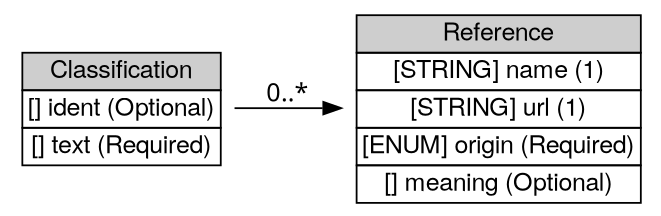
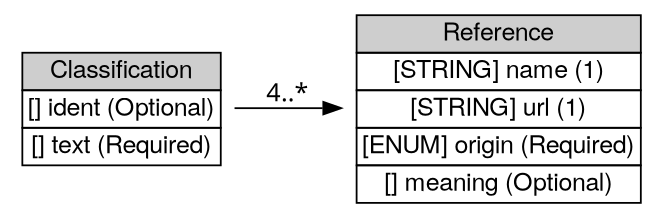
(288, 95) -> (288, 95)
